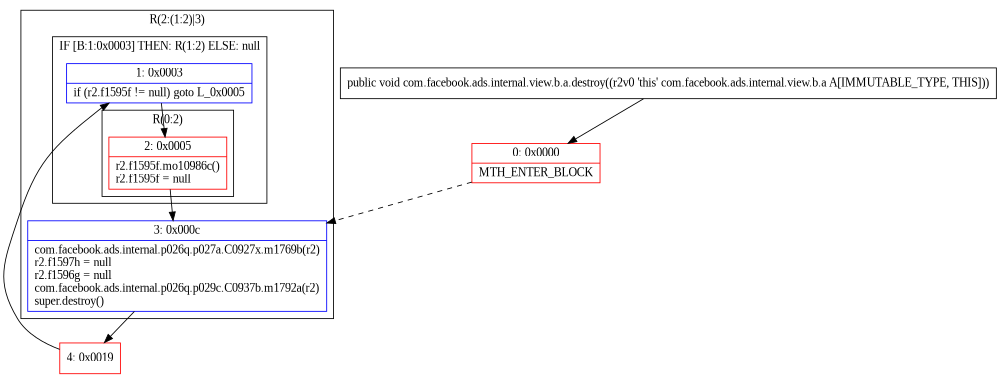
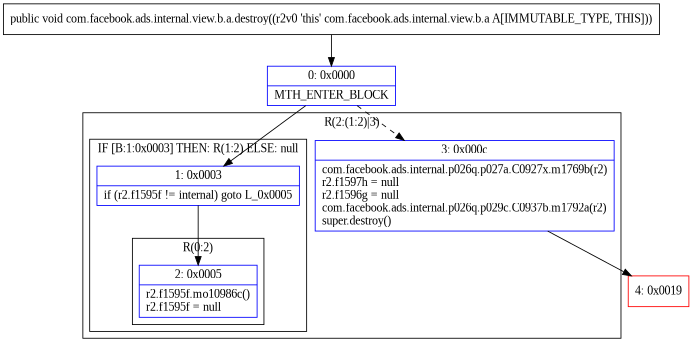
(159, 93) -> (198, 195)
(168, 163) -> (198, 291)
(536, 163) -> (331, 86)
(171, 201) -> none
(16, 226) -> (268, 133)
